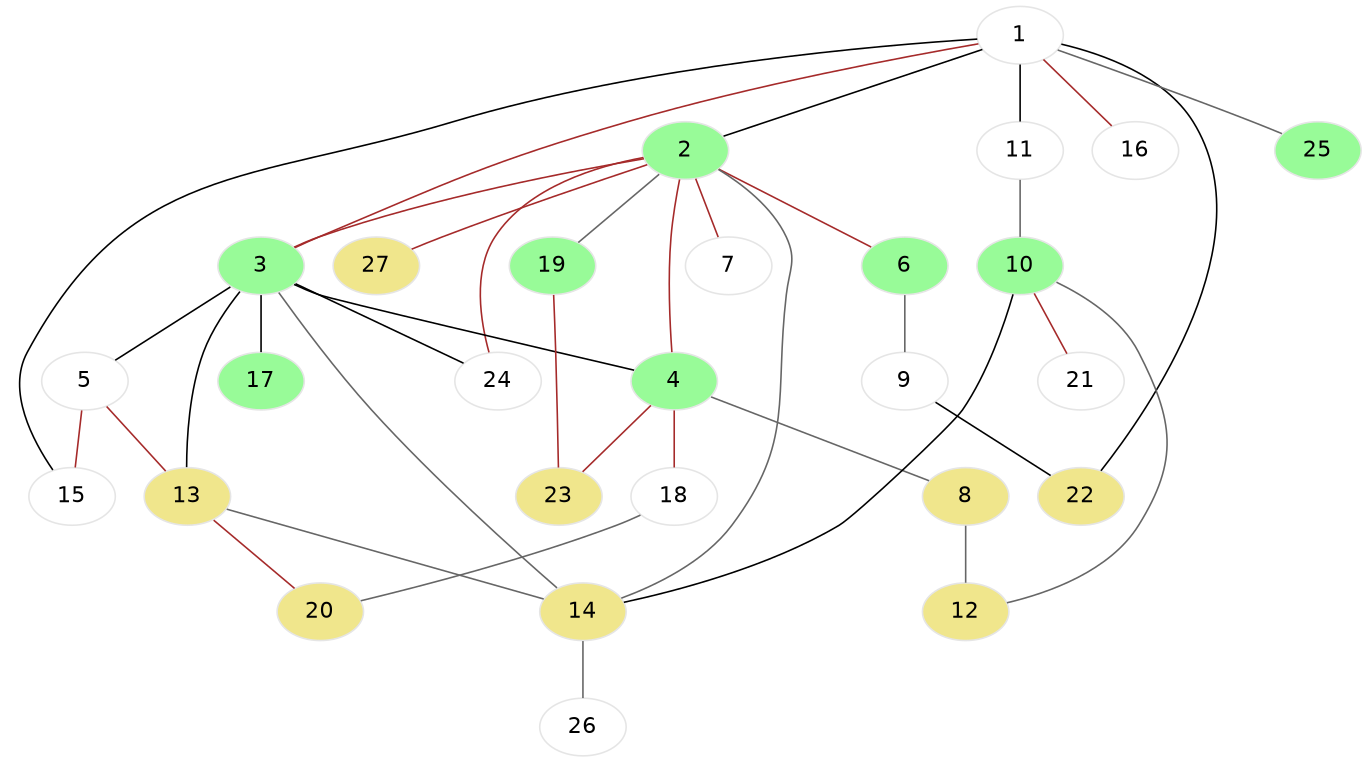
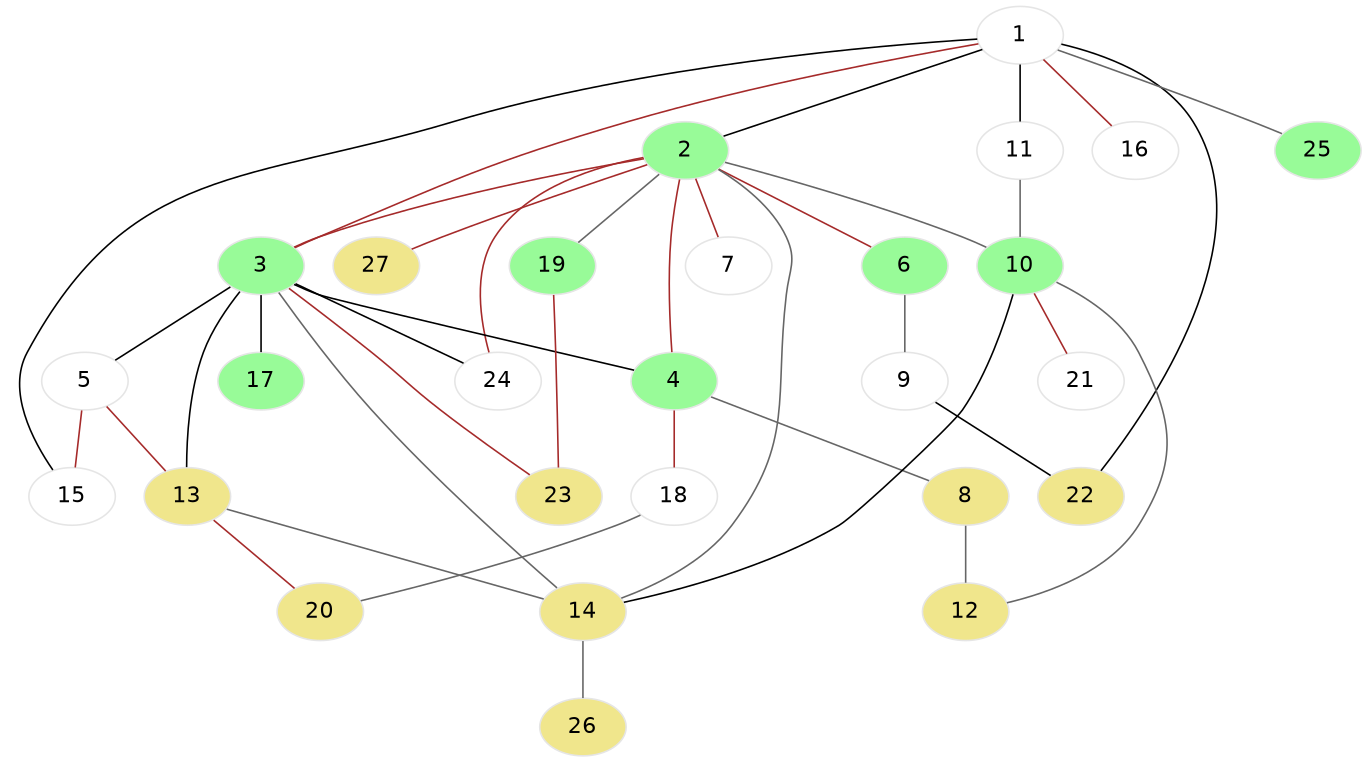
none -> (857, 201)
(617, 439) -> (408, 383)
(583, 727) -> (583, 727)
